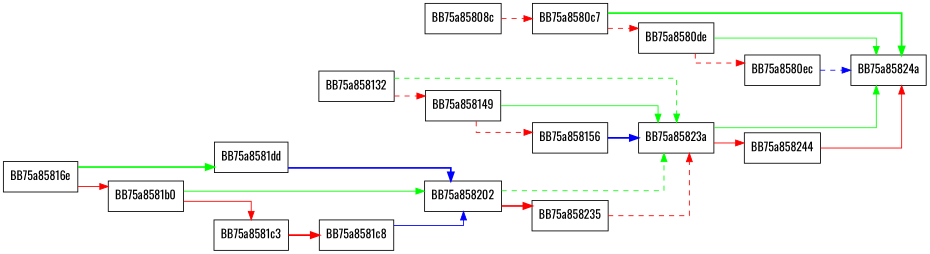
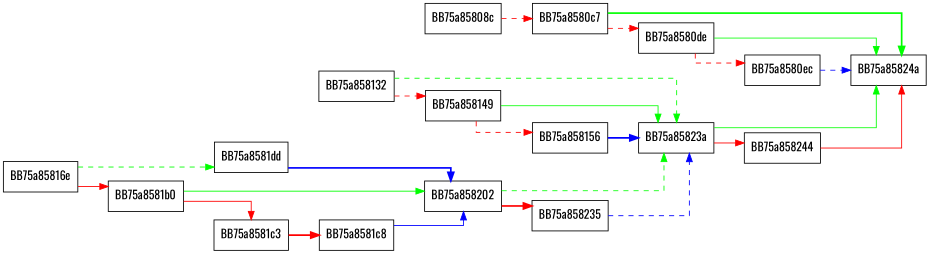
(142, 167) -> (142, 167)
(676, 216) -> (676, 216)
